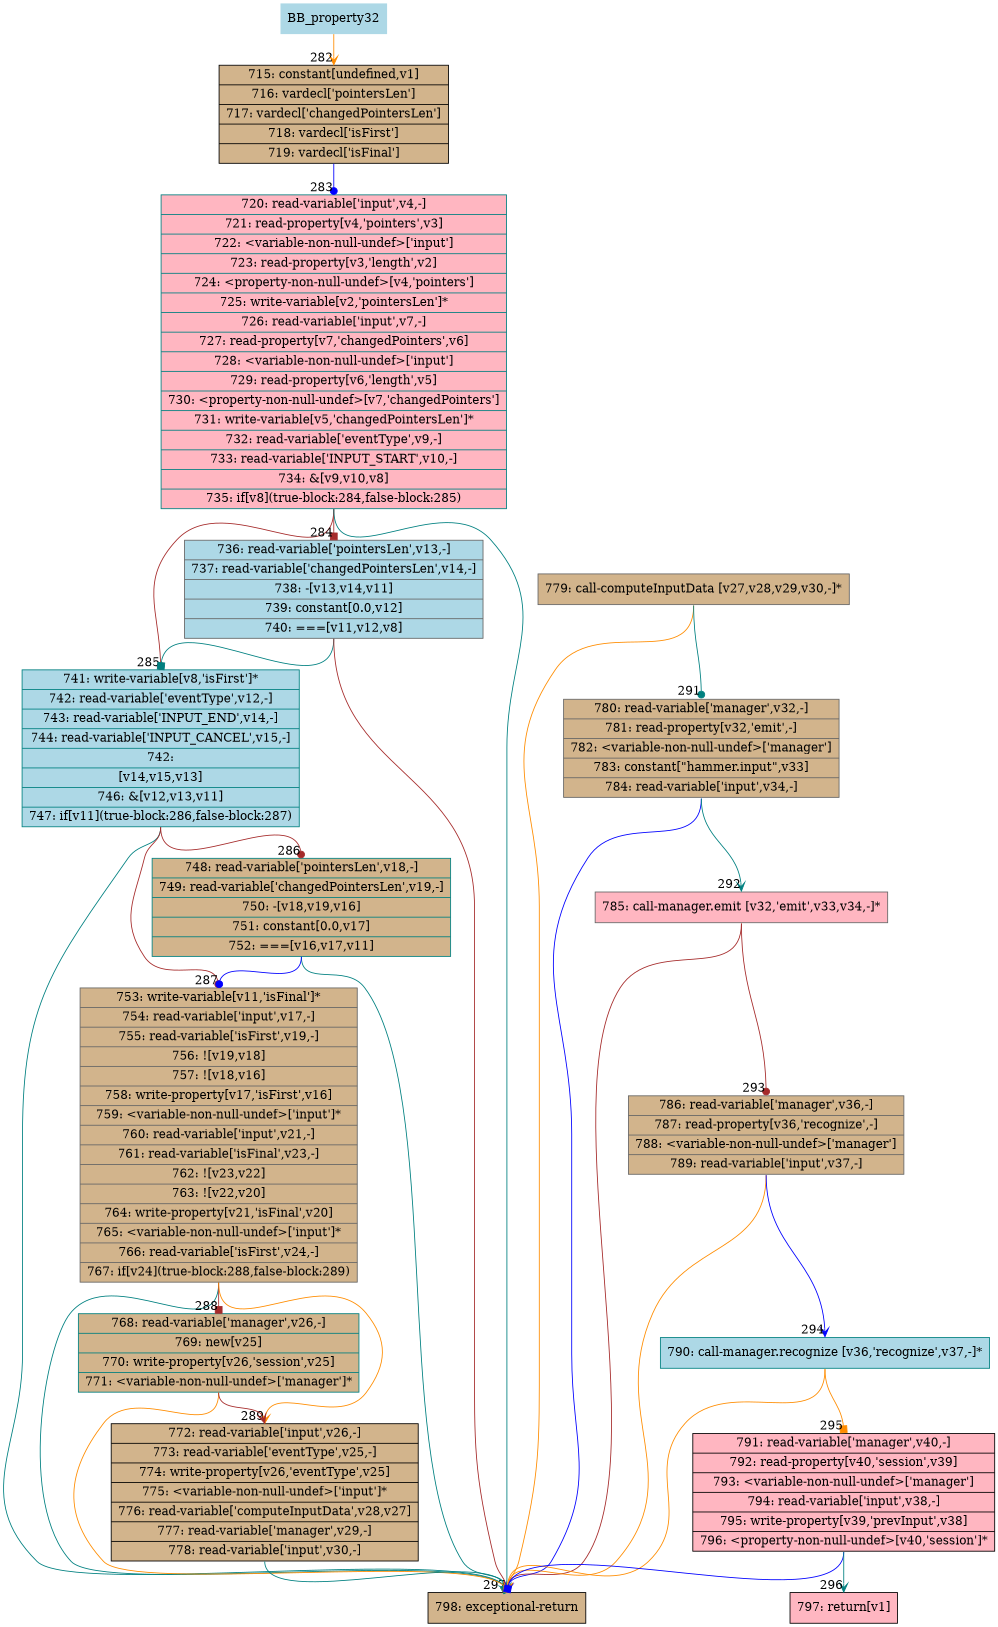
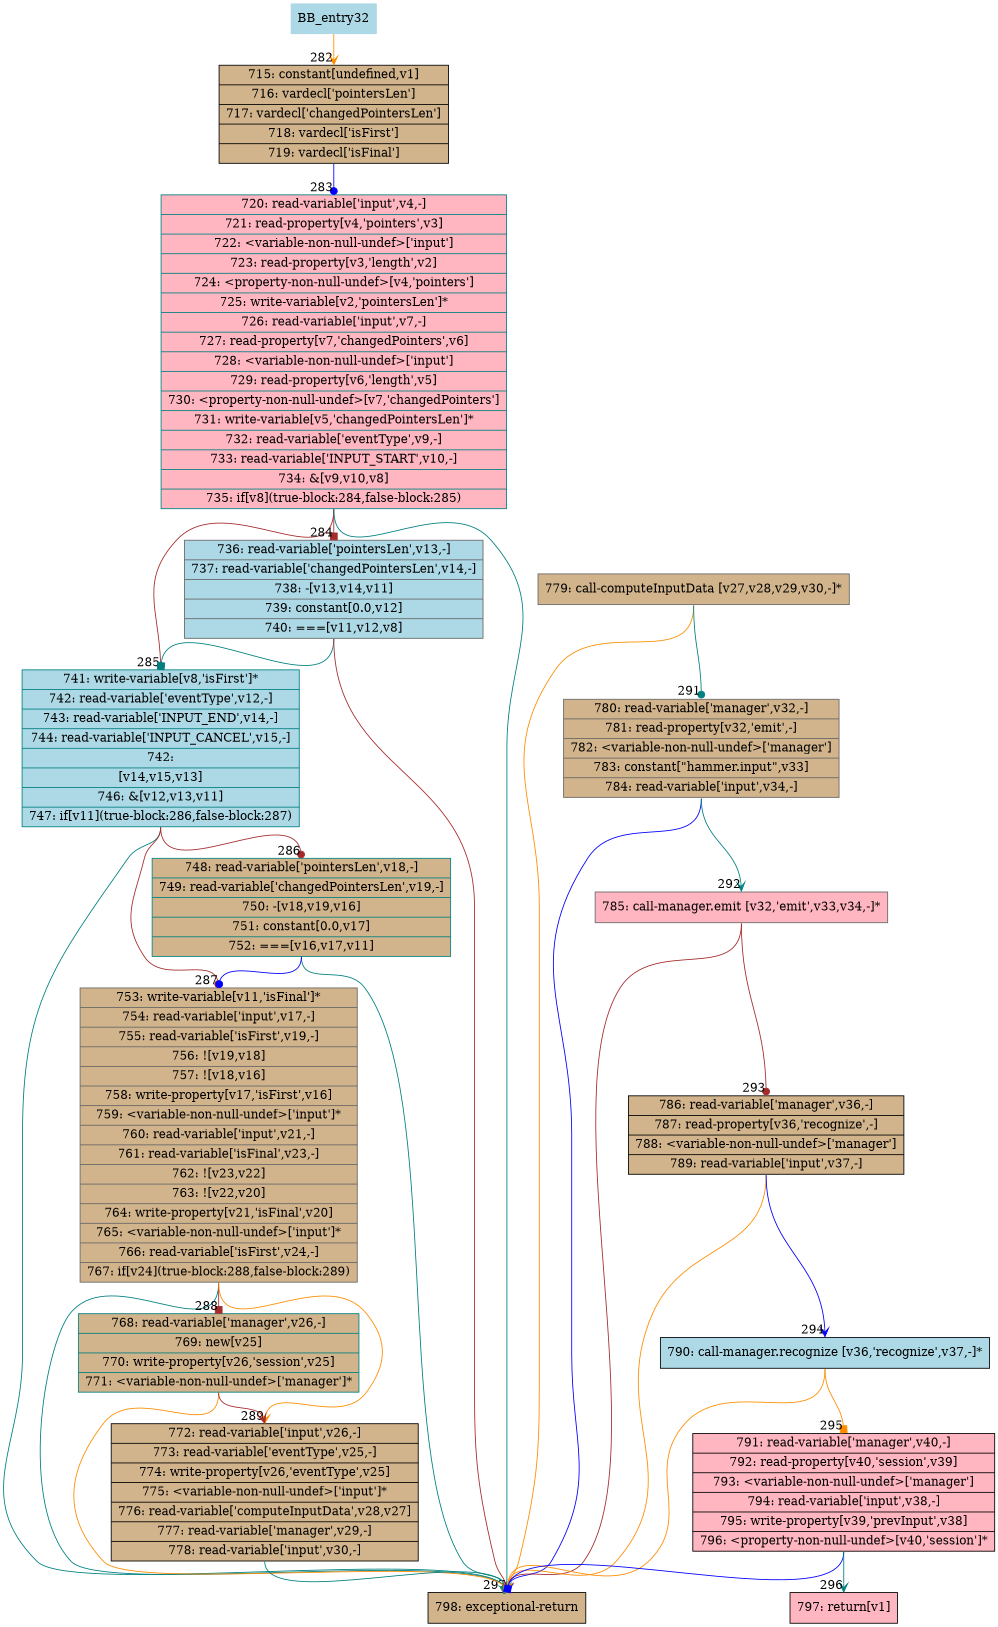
(334, 19) -> (334, 19)
(766, 1135) -> (766, 1135)
(825, 1353) -> (825, 1353)
